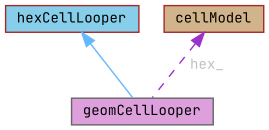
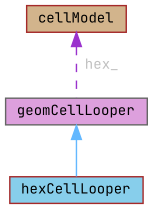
(112, 71) -> (76, 158)
